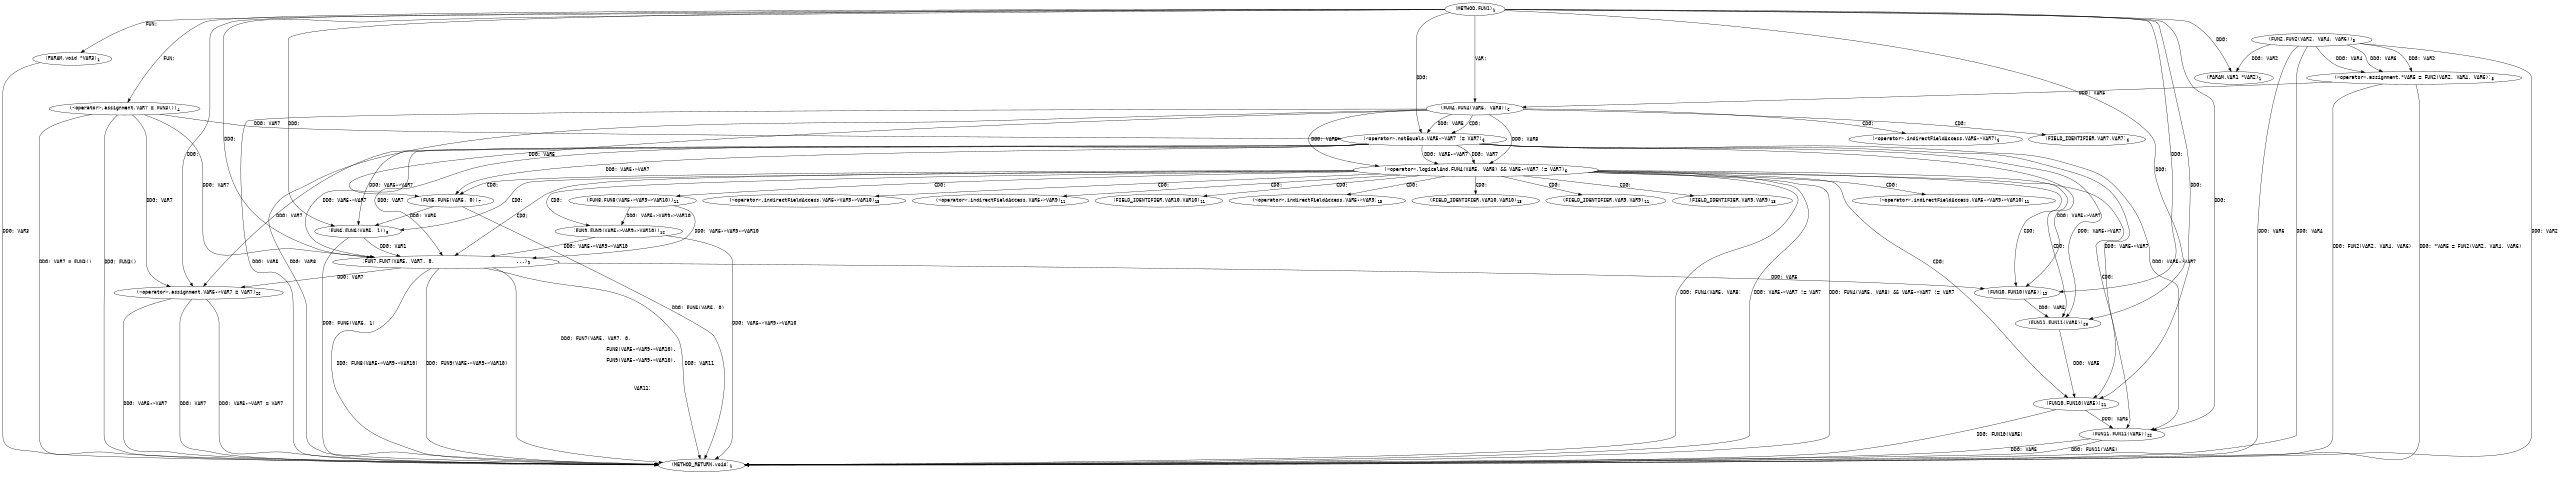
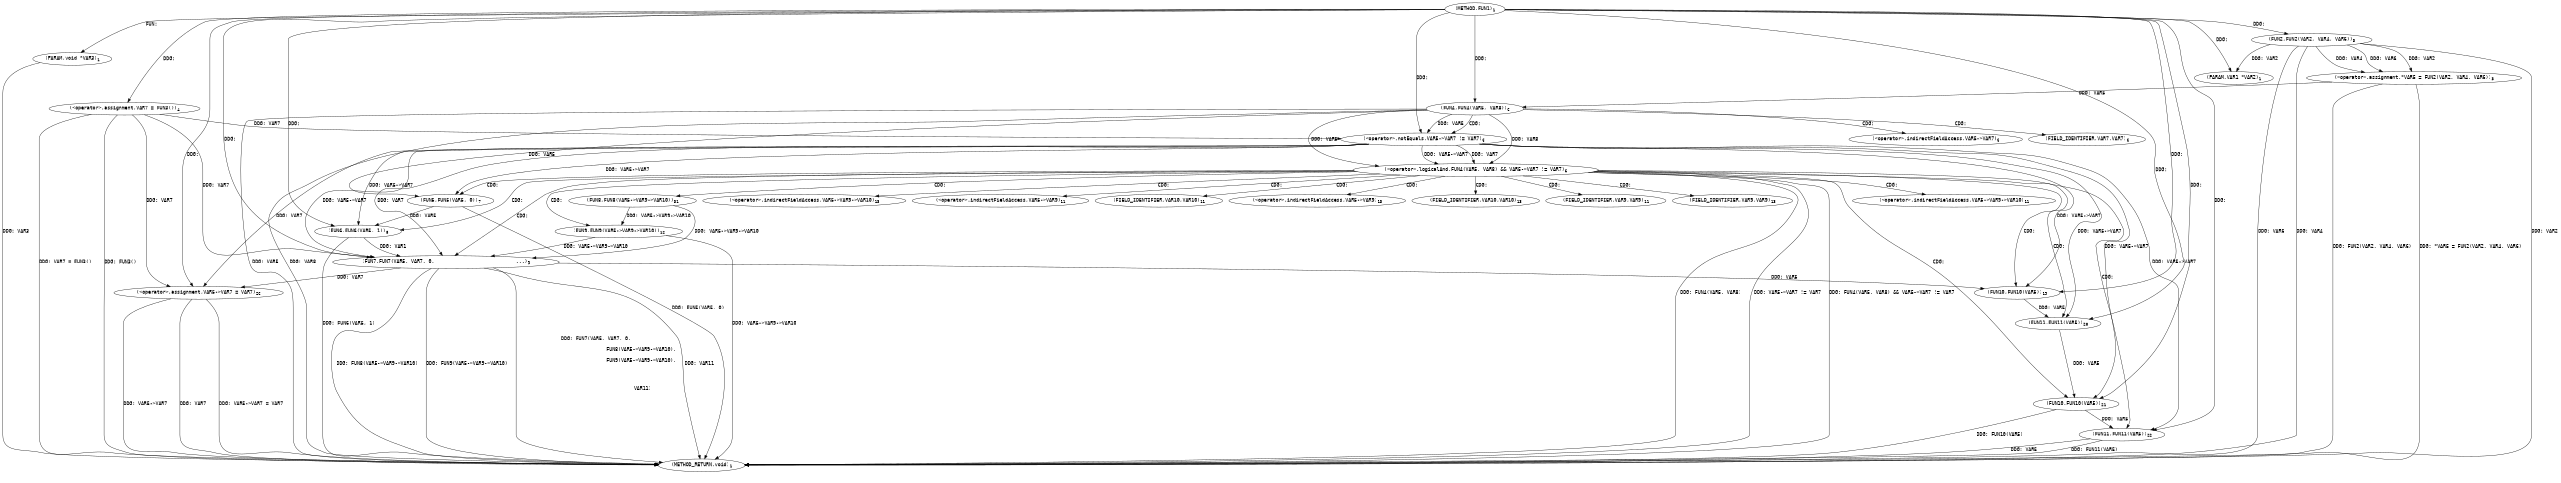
none -> (1895, 14)
(171, 59) -> (171, 59)
(1482, 59) -> (1482, 59)
(676, 200) -> (676, 200)
